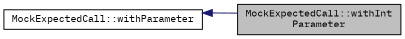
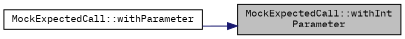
(225, 13) -> (215, 26)
